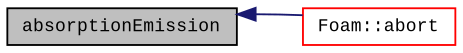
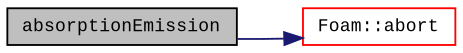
(279, 15) -> (261, 39)
